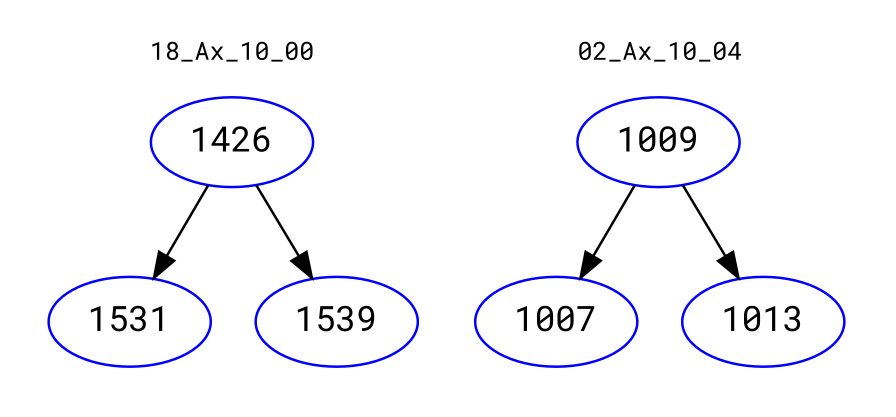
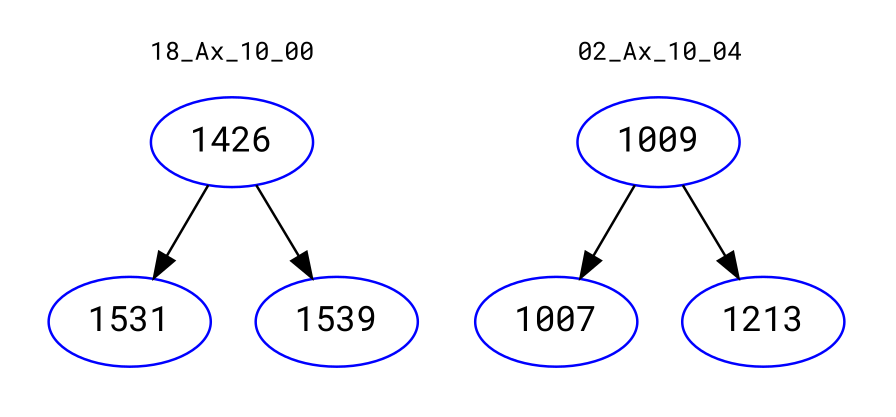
(763, 322) -> (763, 322)
